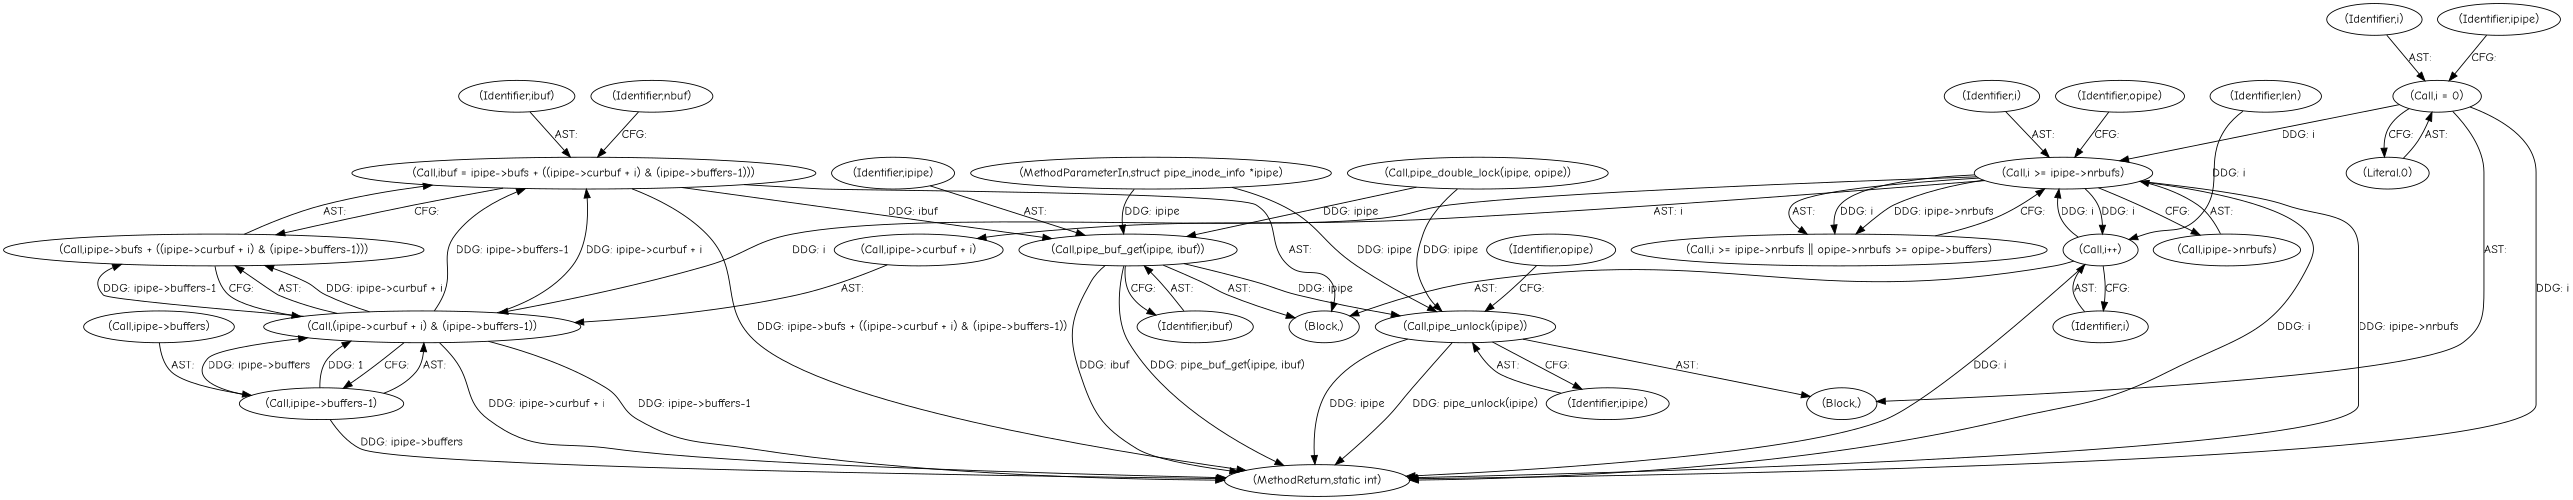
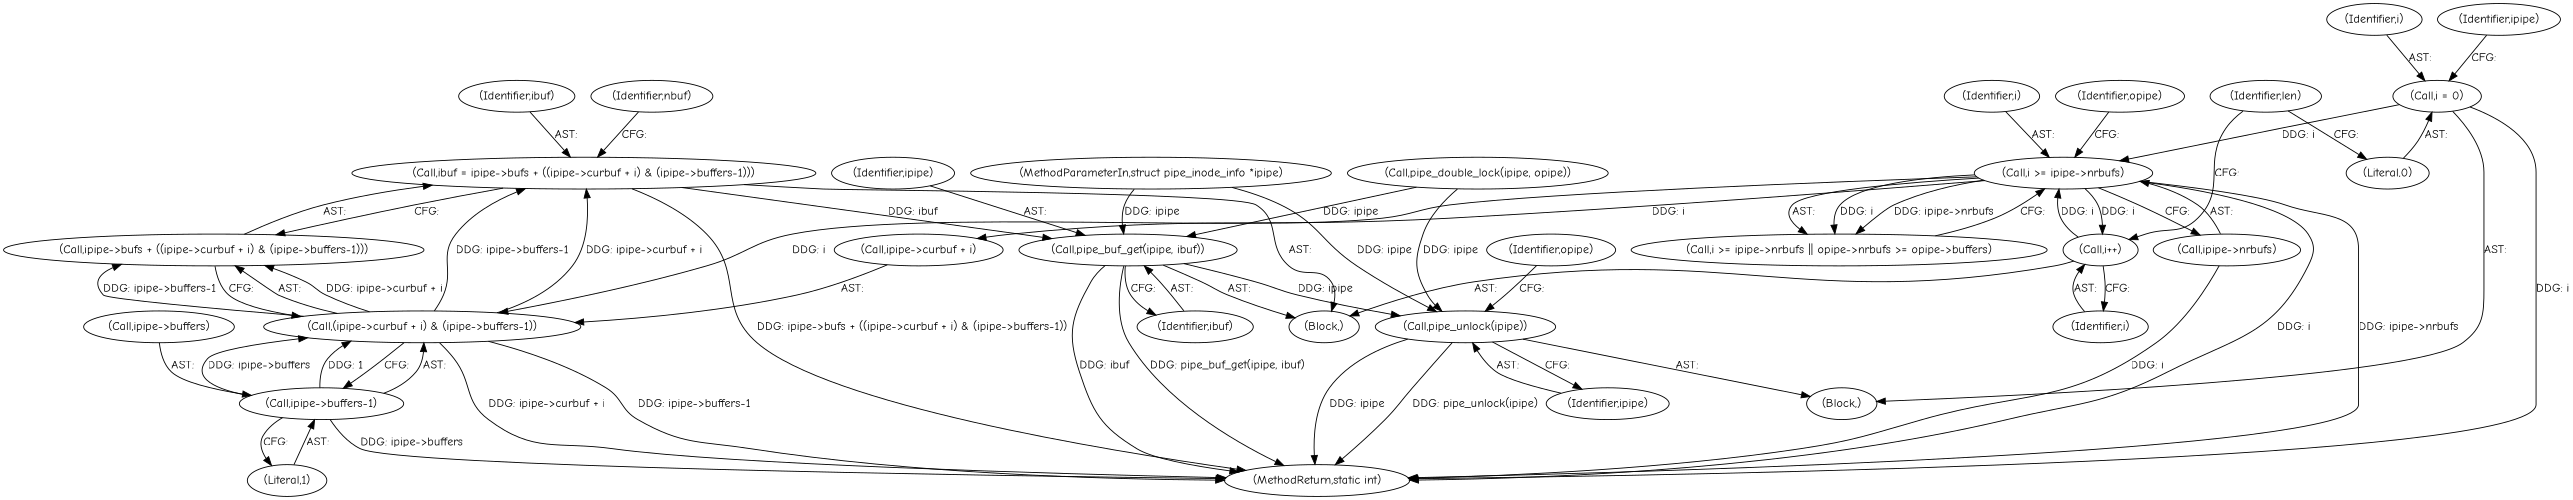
(2391, 125) -> (2324, 133)
(2229, 173) -> (2229, 173)
(1669, 212) -> (1669, 212)
(1778, 444) -> (1845, 441)
none -> (287, 481)
